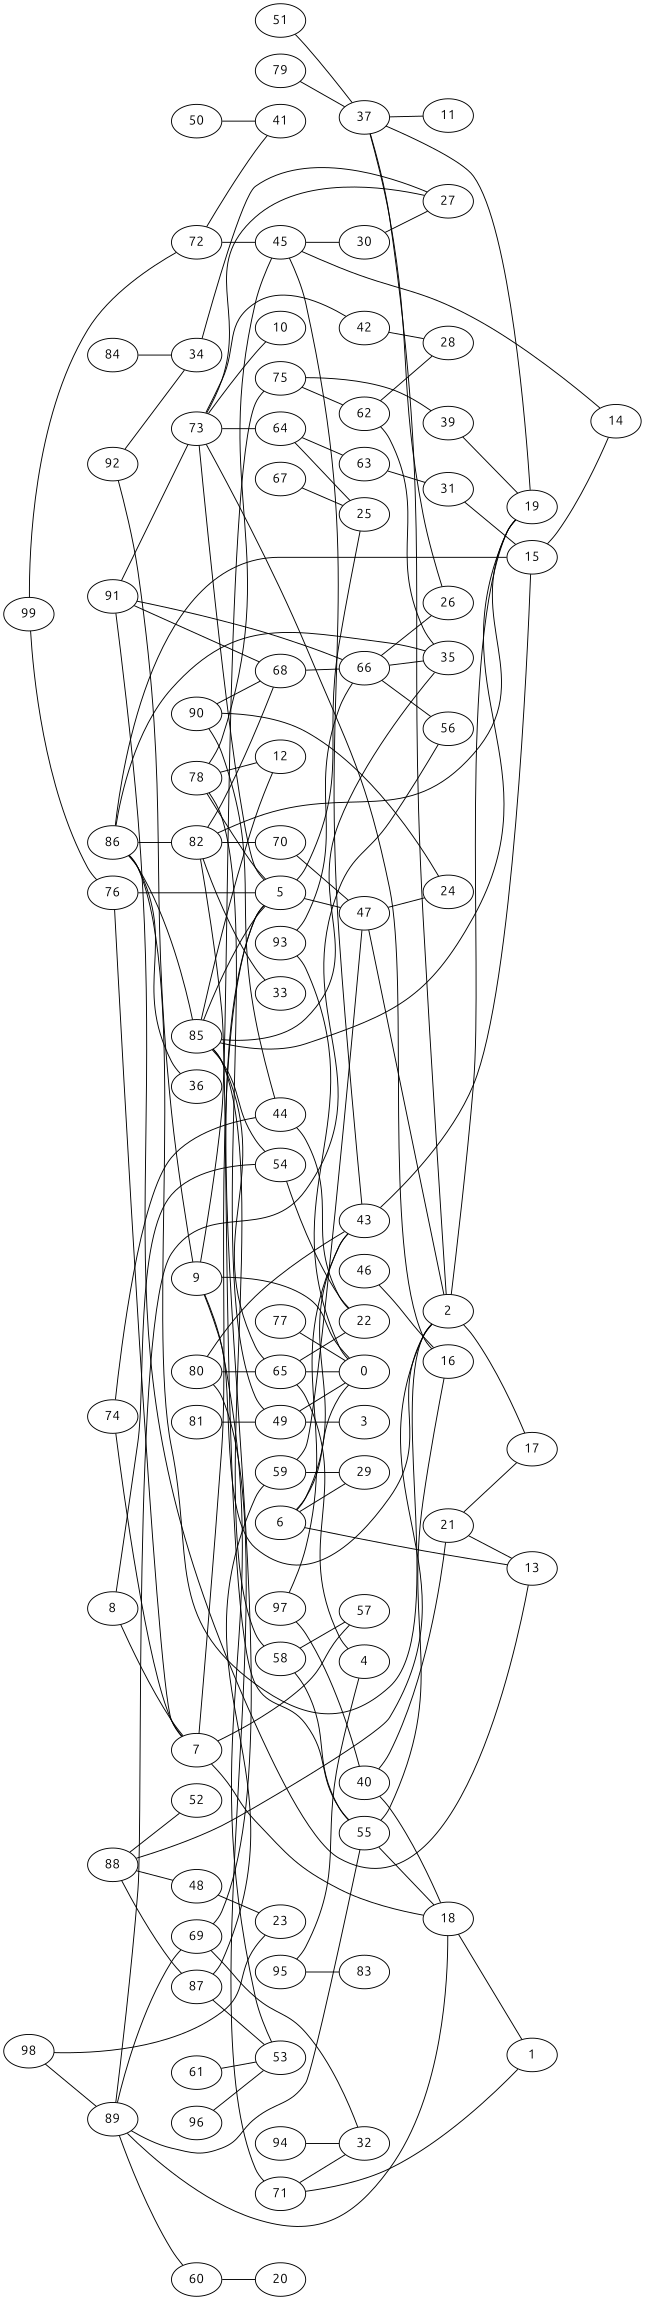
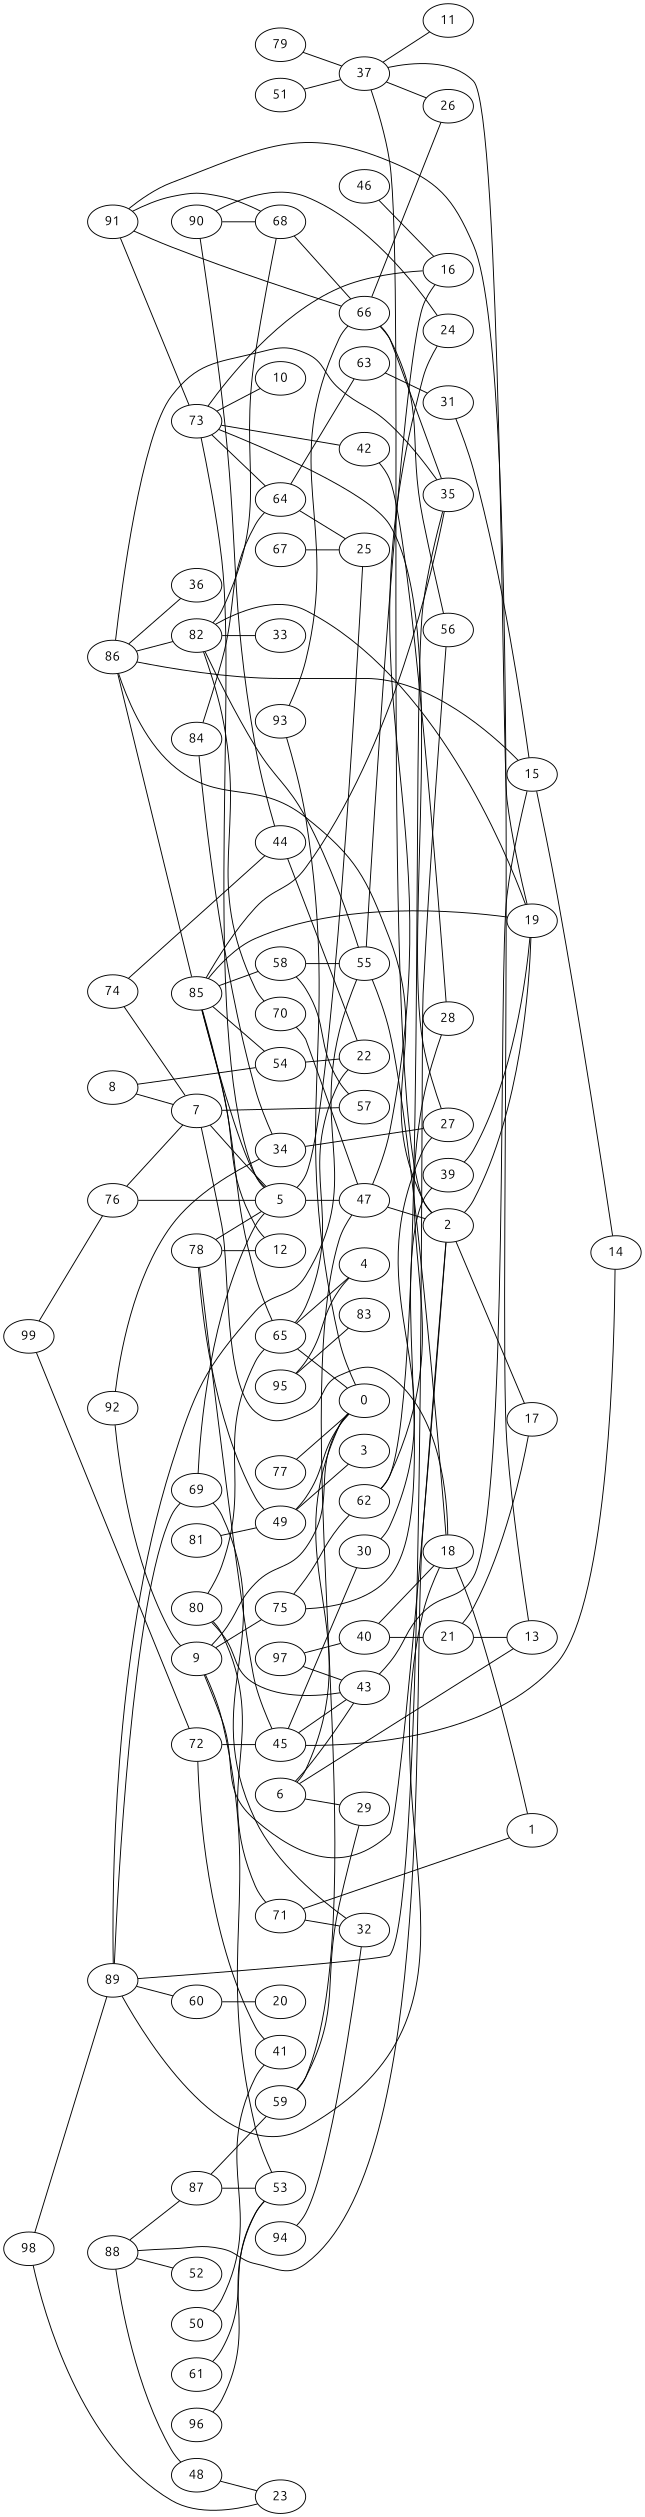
none -> (232, 605)
